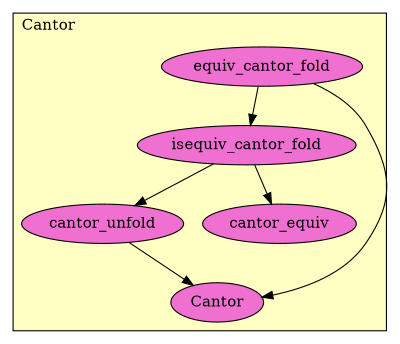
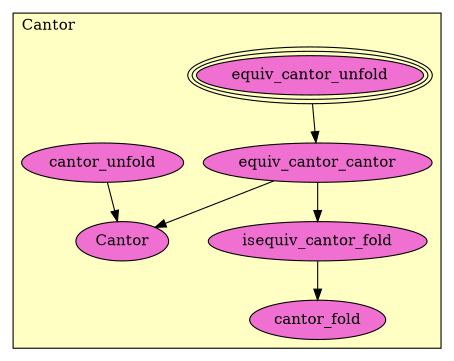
(262, 67) -> (318, 163)
none -> (310, 75)
(179, 182) -> none
(279, 224) -> (318, 320)
